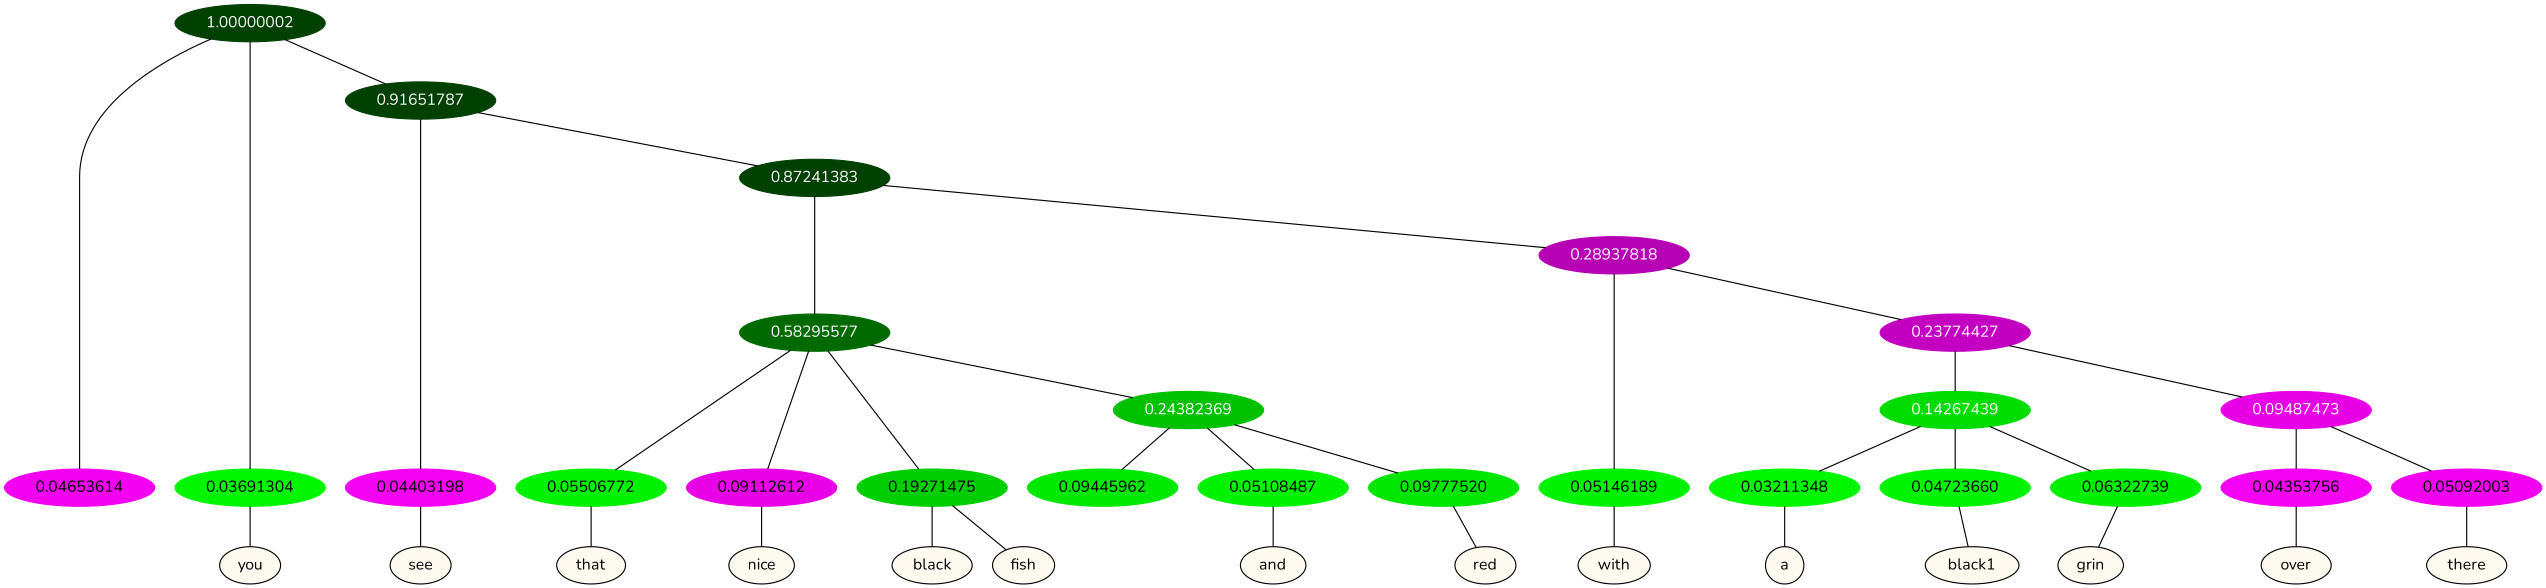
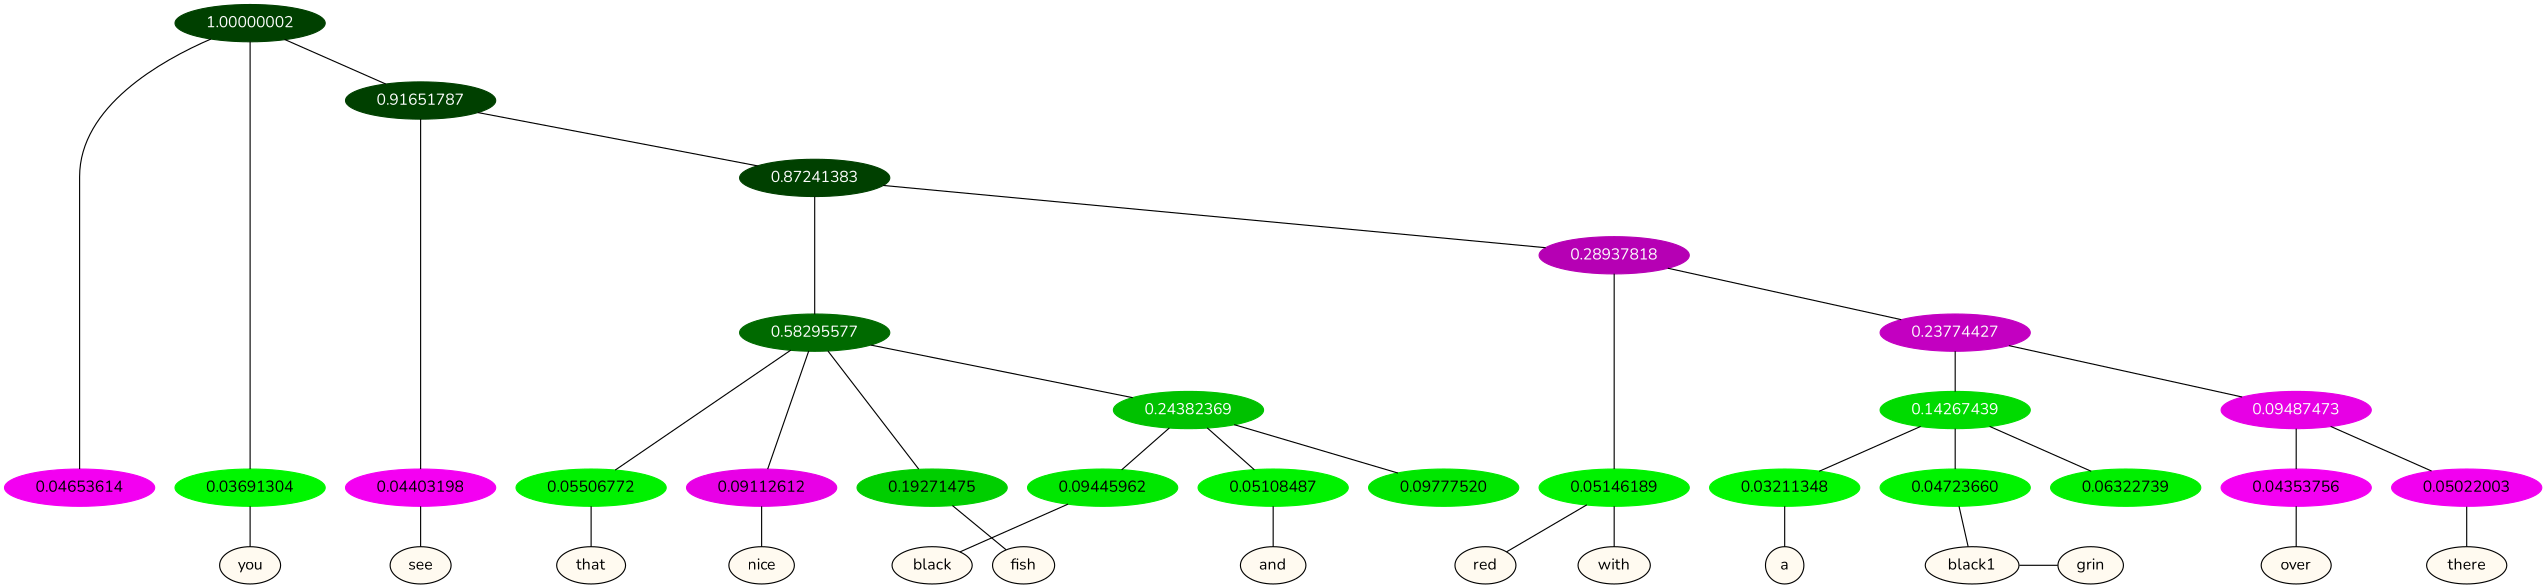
(2467, 488) -> (2467, 488)
(932, 527) -> (1014, 528)
(1465, 527) -> (1547, 528)
(2108, 527) -> (2039, 565)
